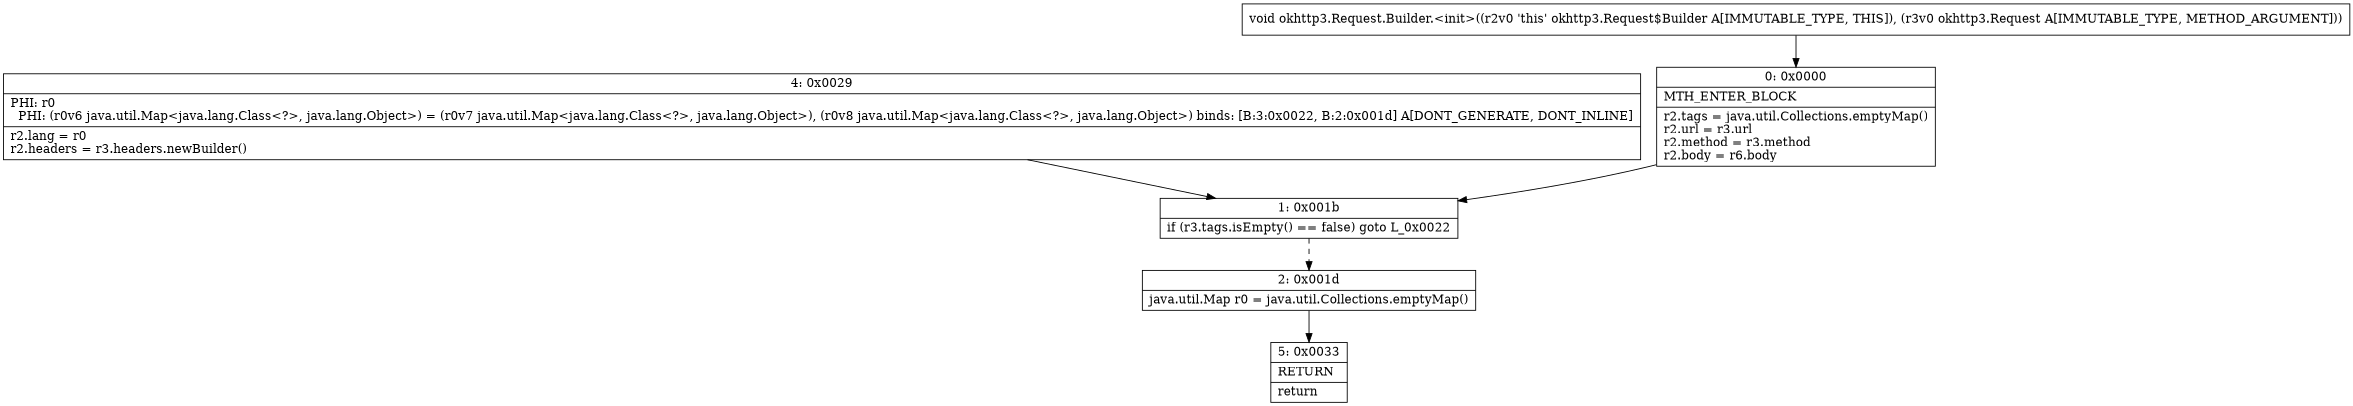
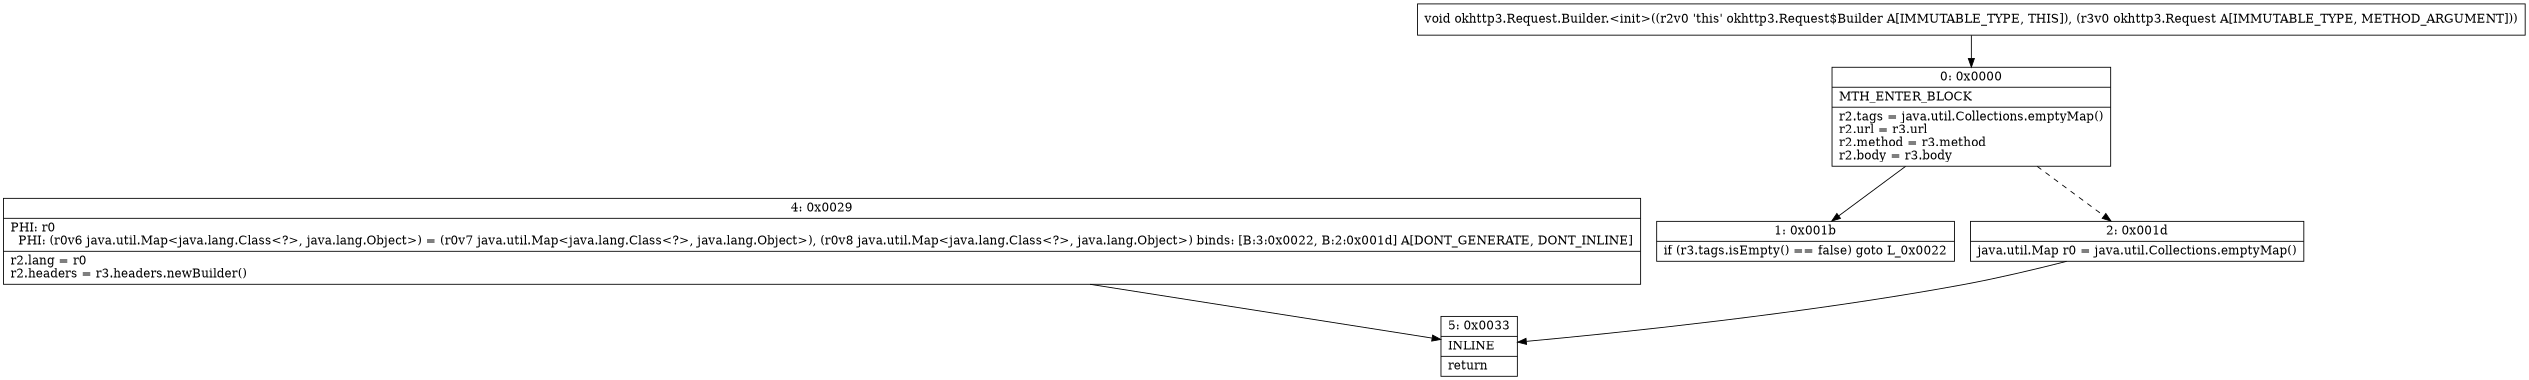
(1720, 156) -> (1896, 156)
(1117, 178) -> (1261, 311)
(1309, 250) -> (2071, 191)
(1306, 372) -> (1472, 346)
